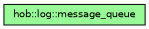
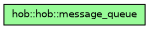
(75, 15) -> (75, 15)
